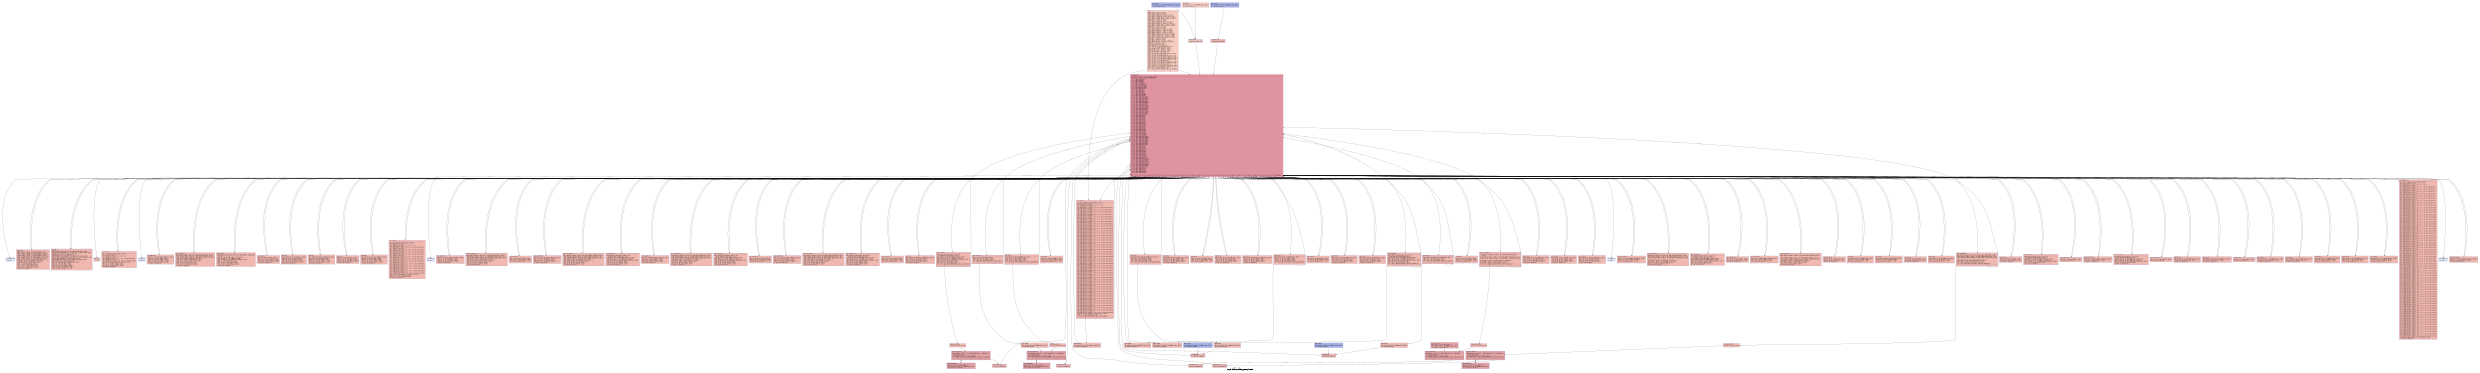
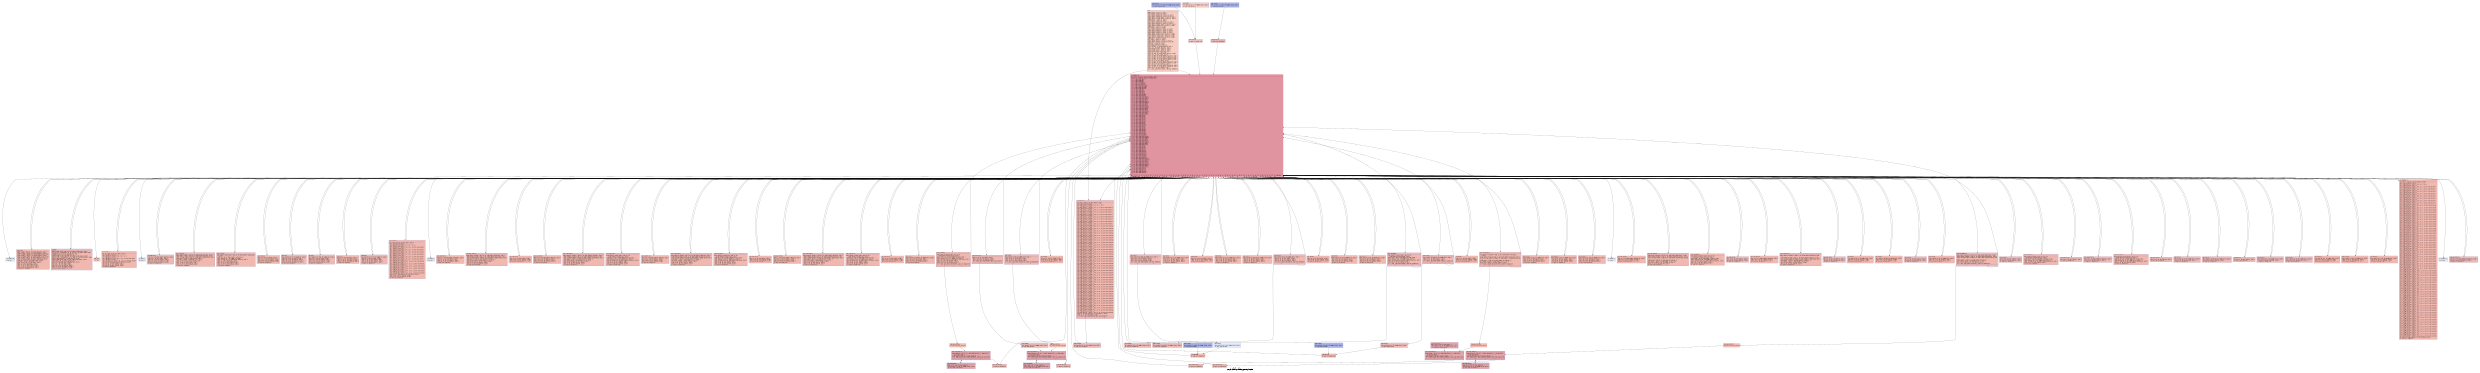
(1227, 345) -> (1227, 345)
